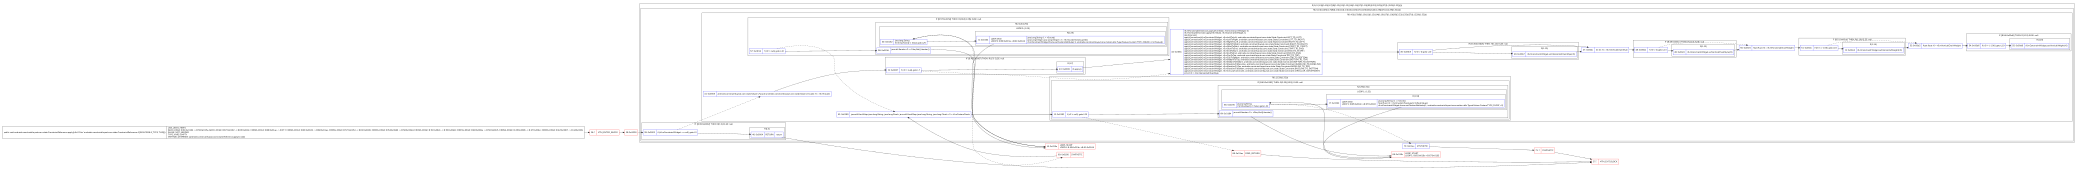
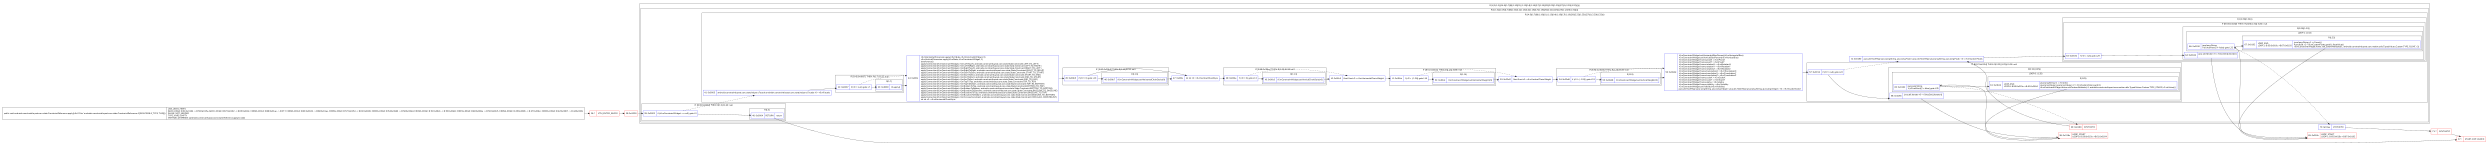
none -> (1734, 72)
(1246, 153) -> none
(1609, 162) -> (2475, 139)
